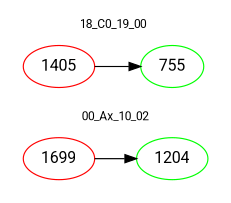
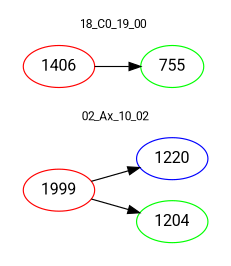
(59, 66) -> (59, 66)
(116, 117) -> (116, 117)
(59, 159) -> (59, 190)
none -> (172, 159)
